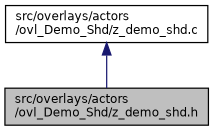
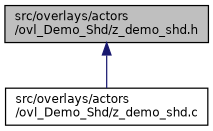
(107, 72) -> (107, 72)
